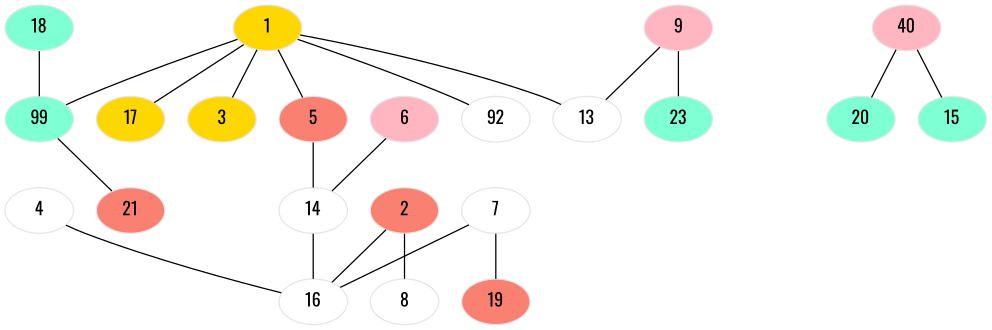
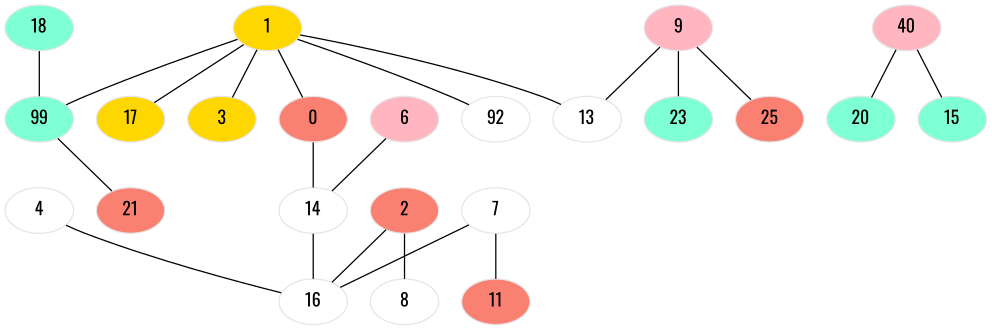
(313, 119) -> (313, 119)
none -> (770, 119)
(496, 302) -> (496, 302)
